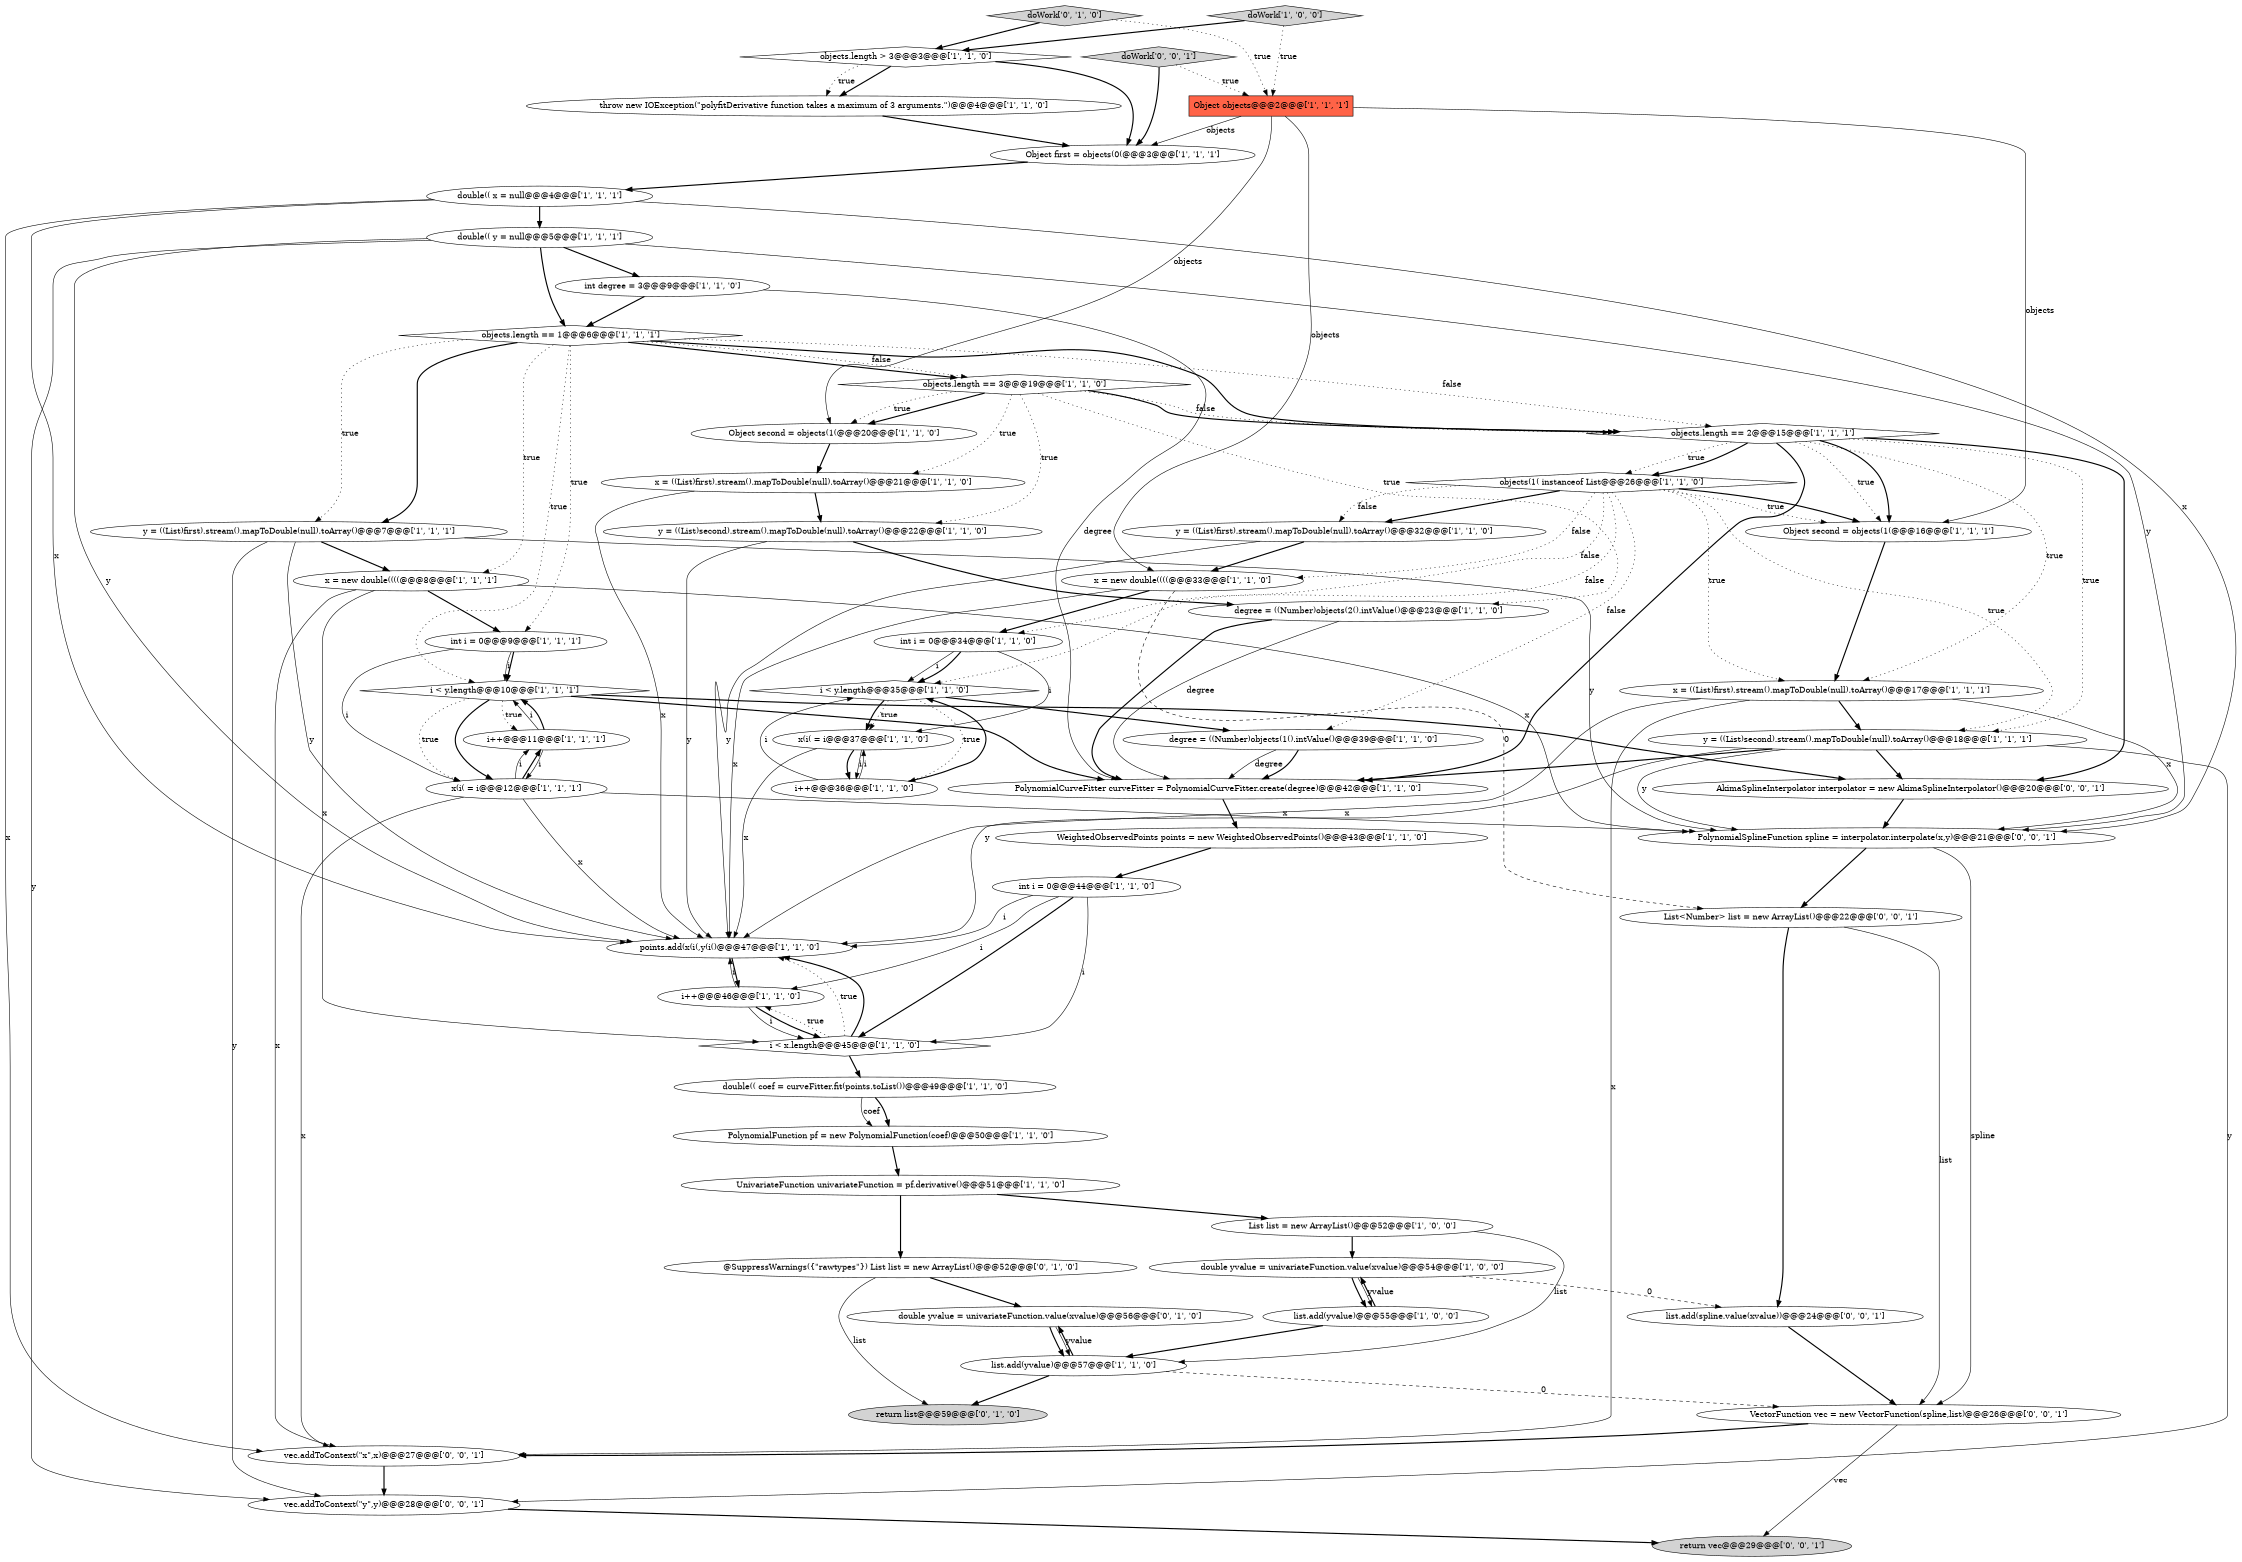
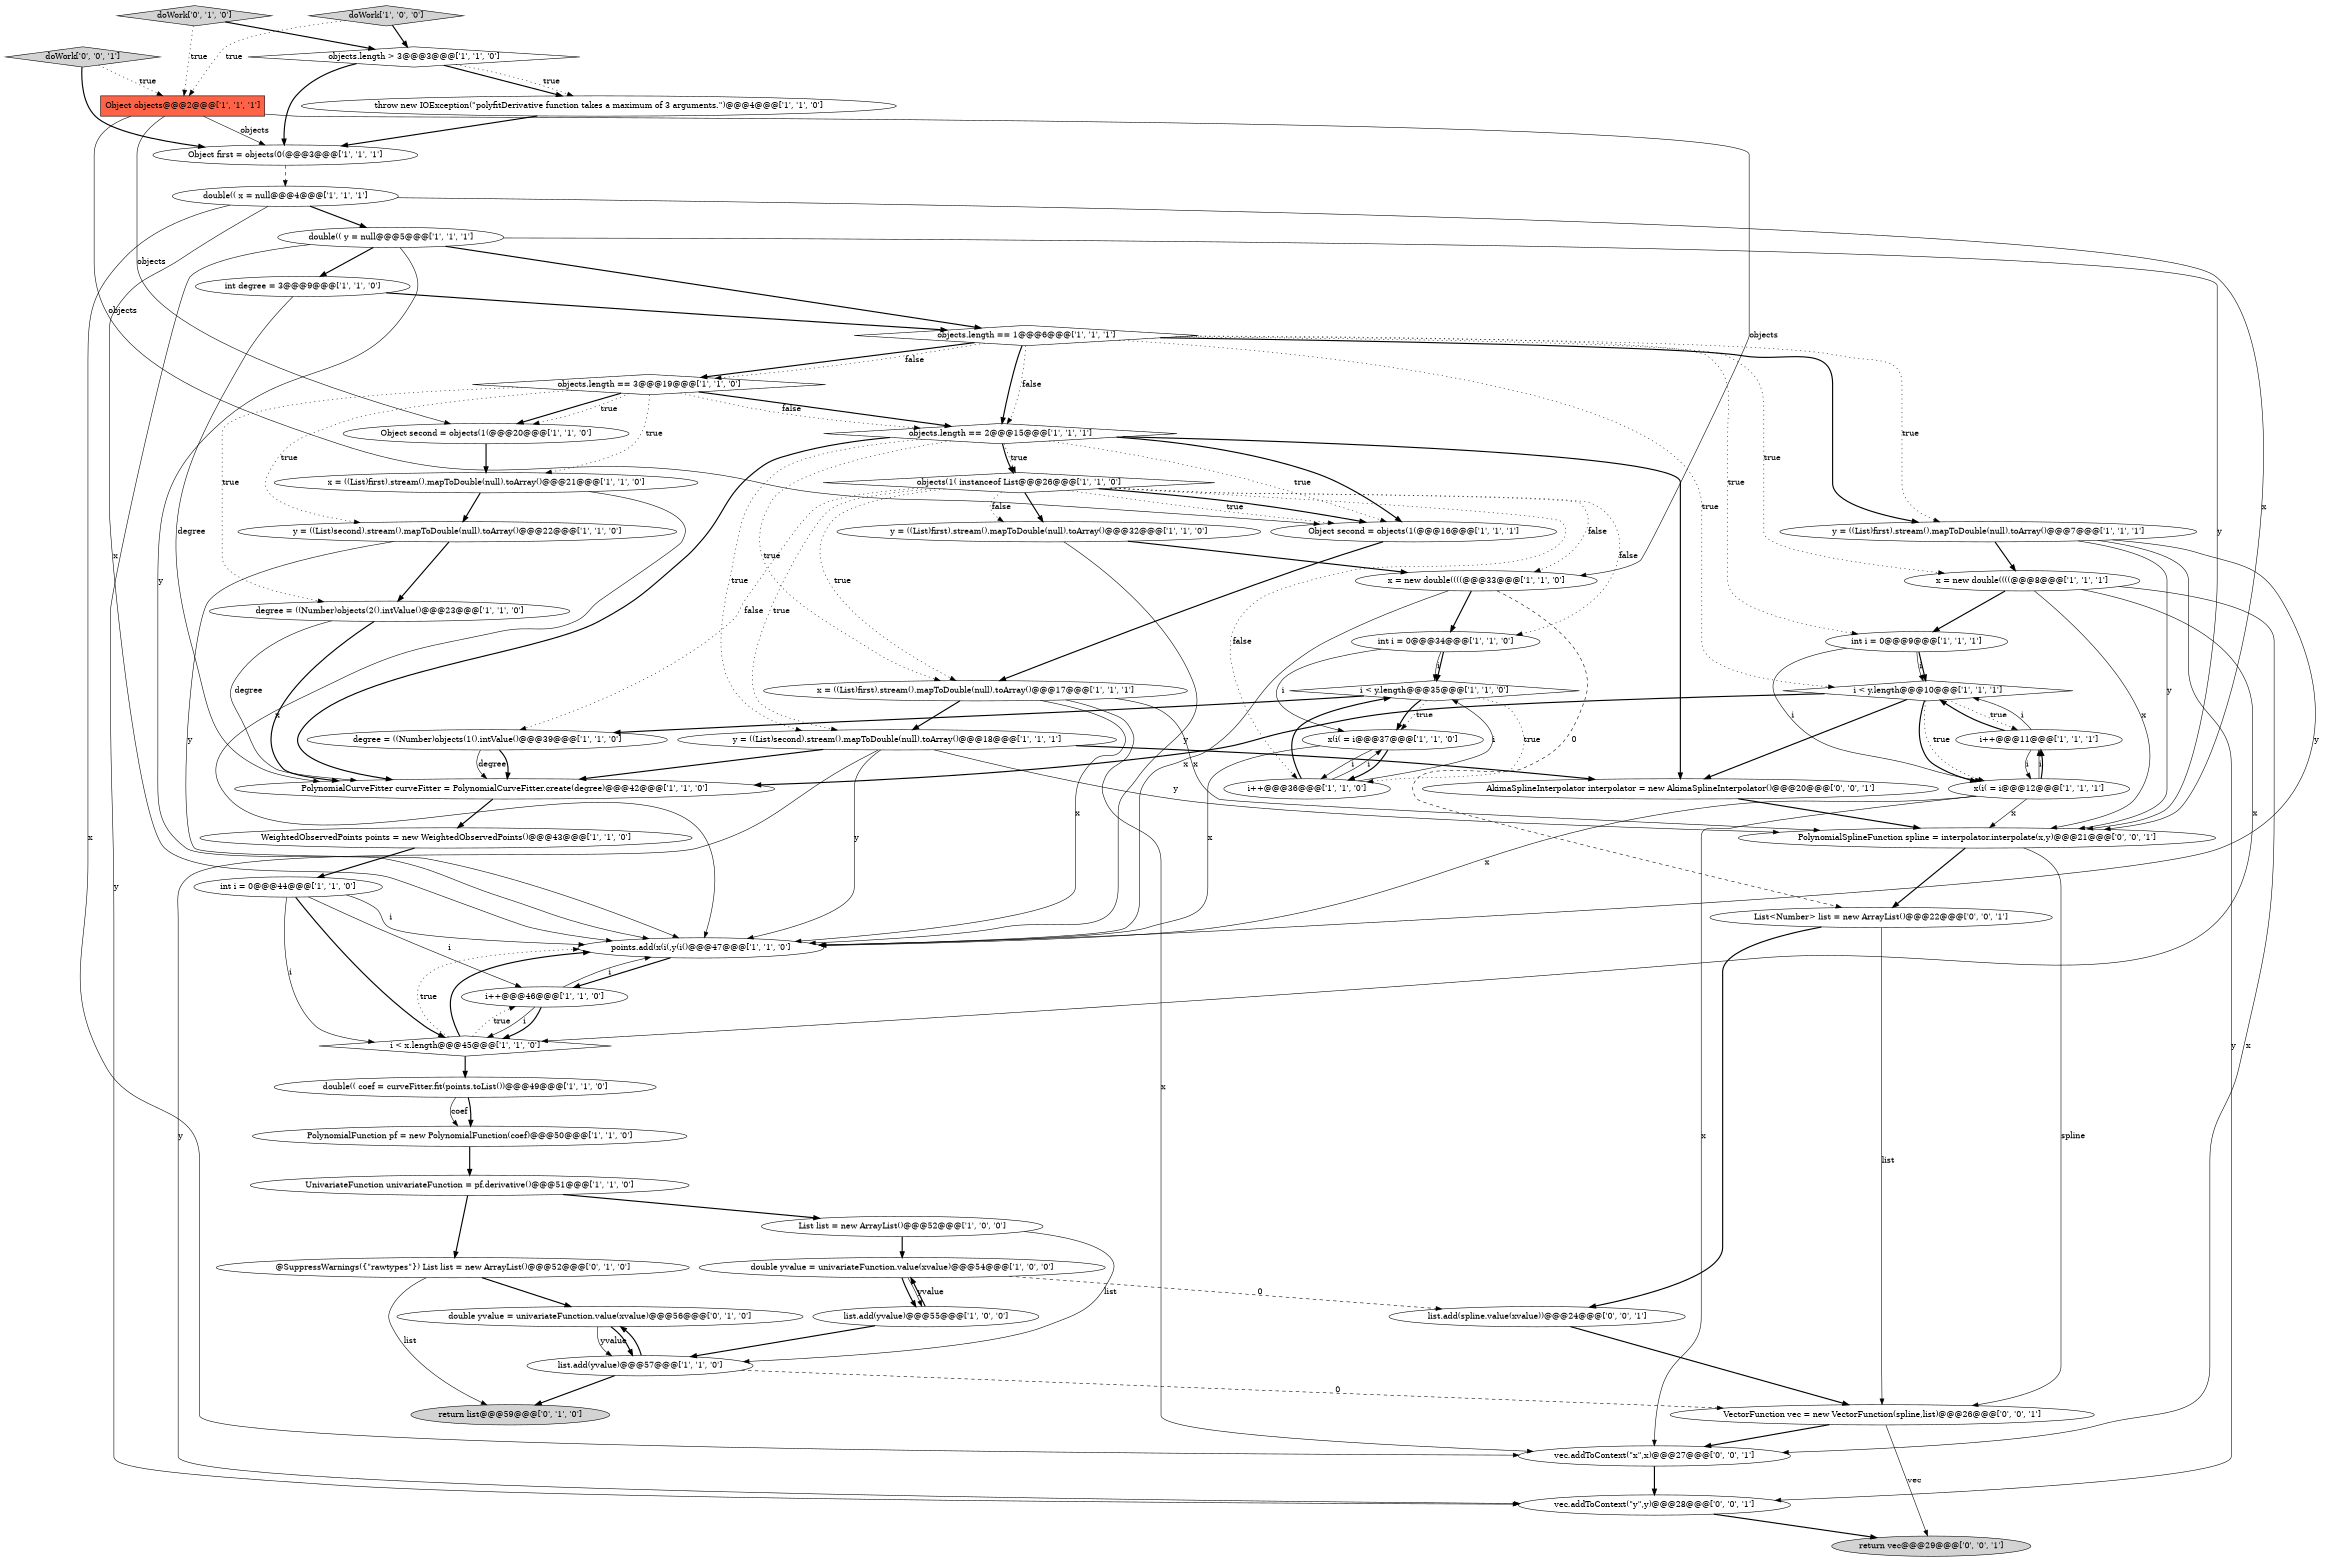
(830, 176) -> (285, 173)
(1303, 595) -> (1545, 553)
